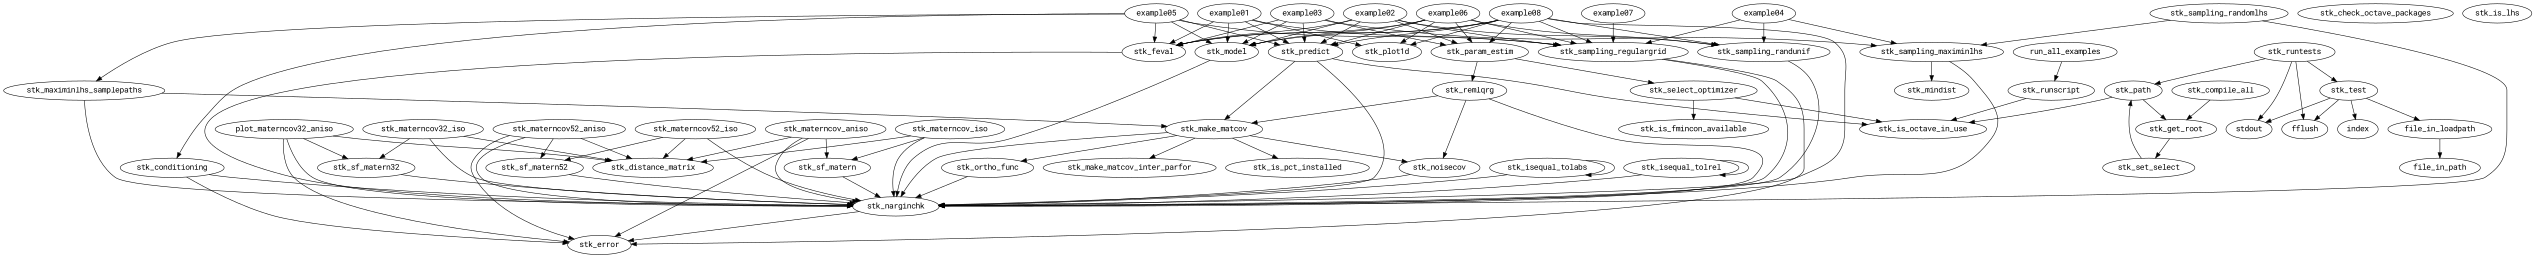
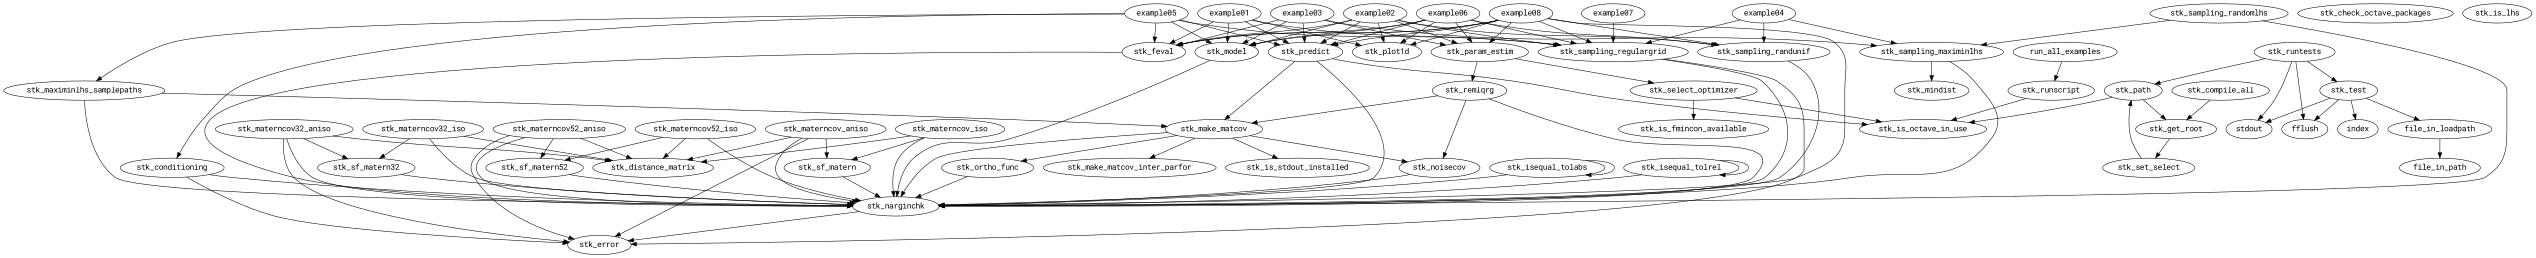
none -> (1380, 30)
(284, 129) -> (284, 129)
(1297, 168) -> (1297, 168)
